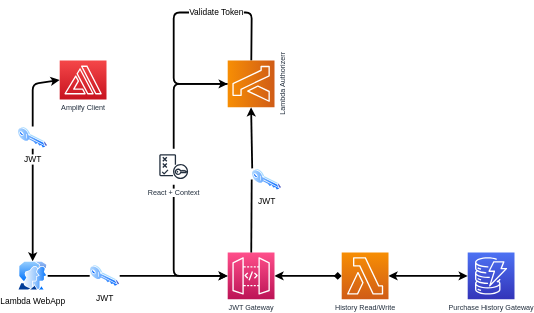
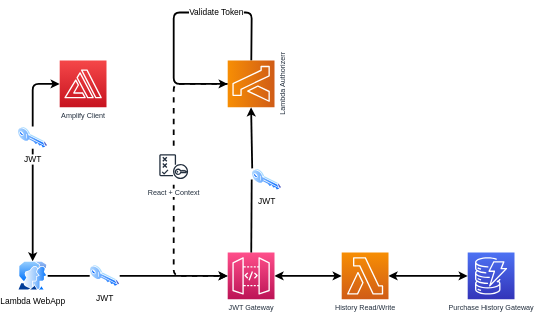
(83, 80) -> (83, 84)
(174, 235) -> (174, 235)
(333, 276) -> (333, 276)
